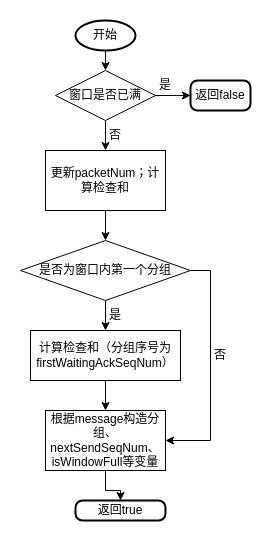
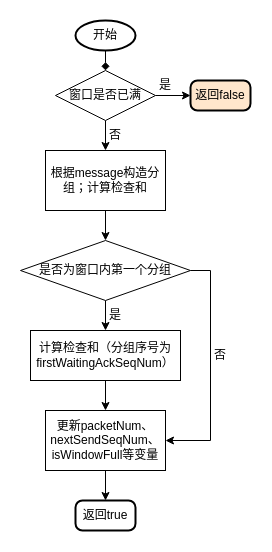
(106, 62) -> (106, 61)
(221, 96) -> (221, 96)
(106, 181) -> (106, 181)
(106, 441) -> (106, 441)
(121, 511) -> (106, 516)
